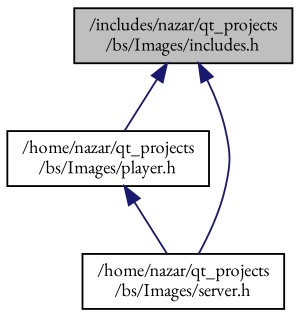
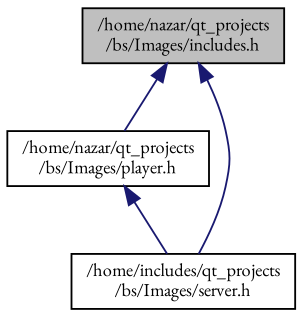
(183, 36) -> (183, 36)
(183, 281) -> (183, 281)
